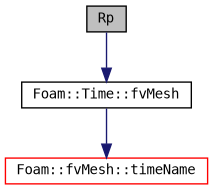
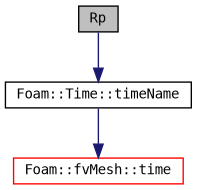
(107, 95) -> (98, 95)
(107, 171) -> (98, 171)
